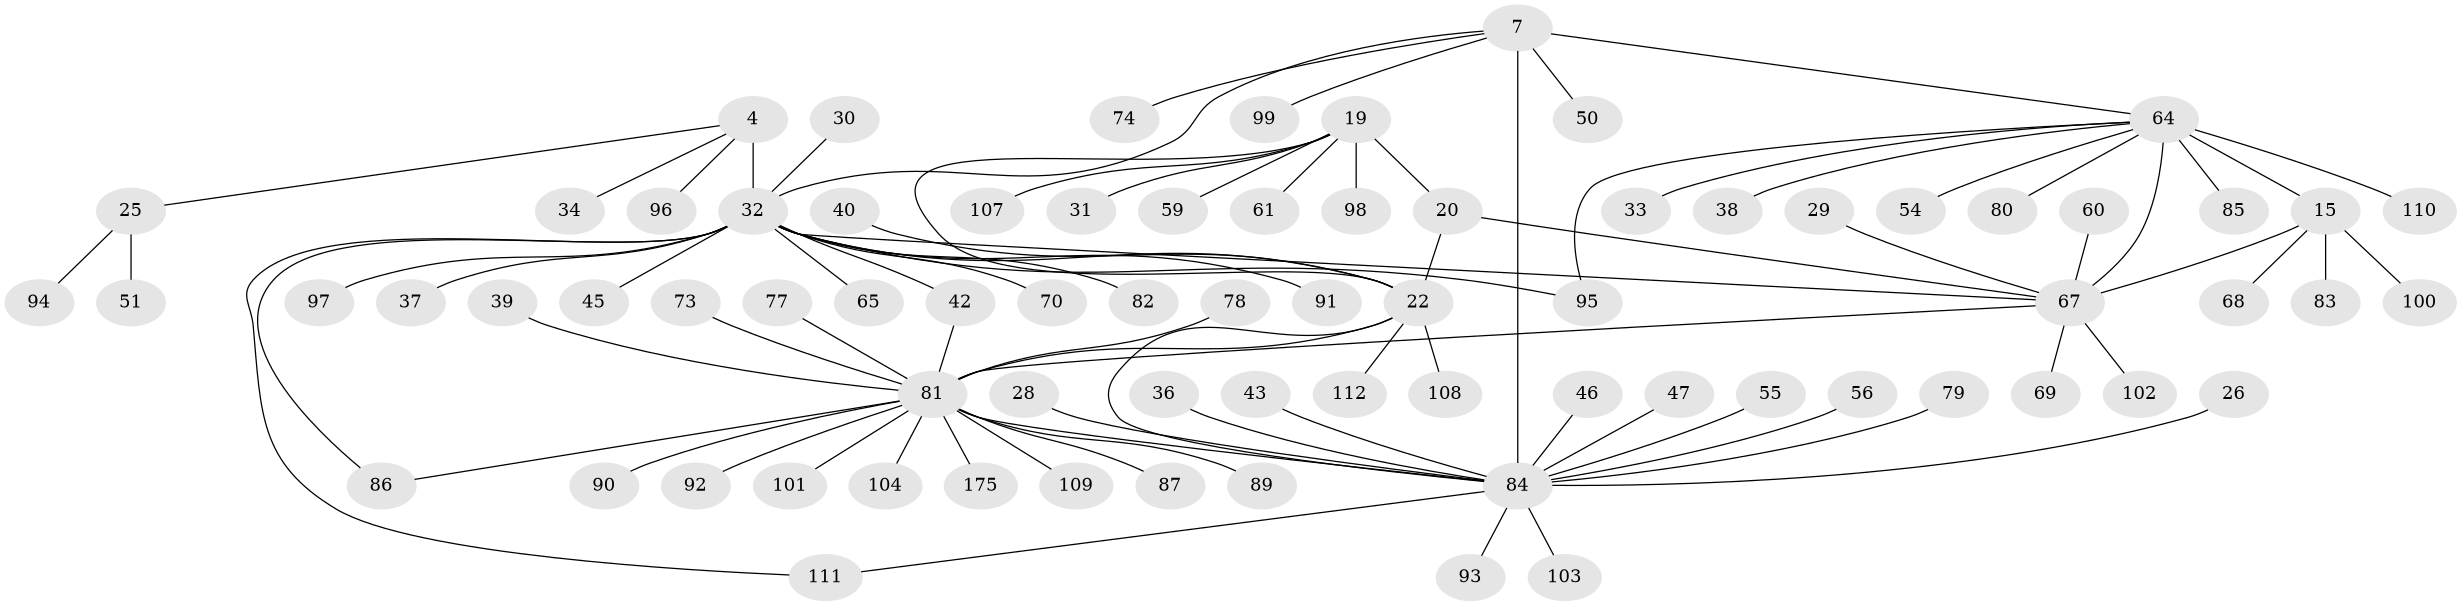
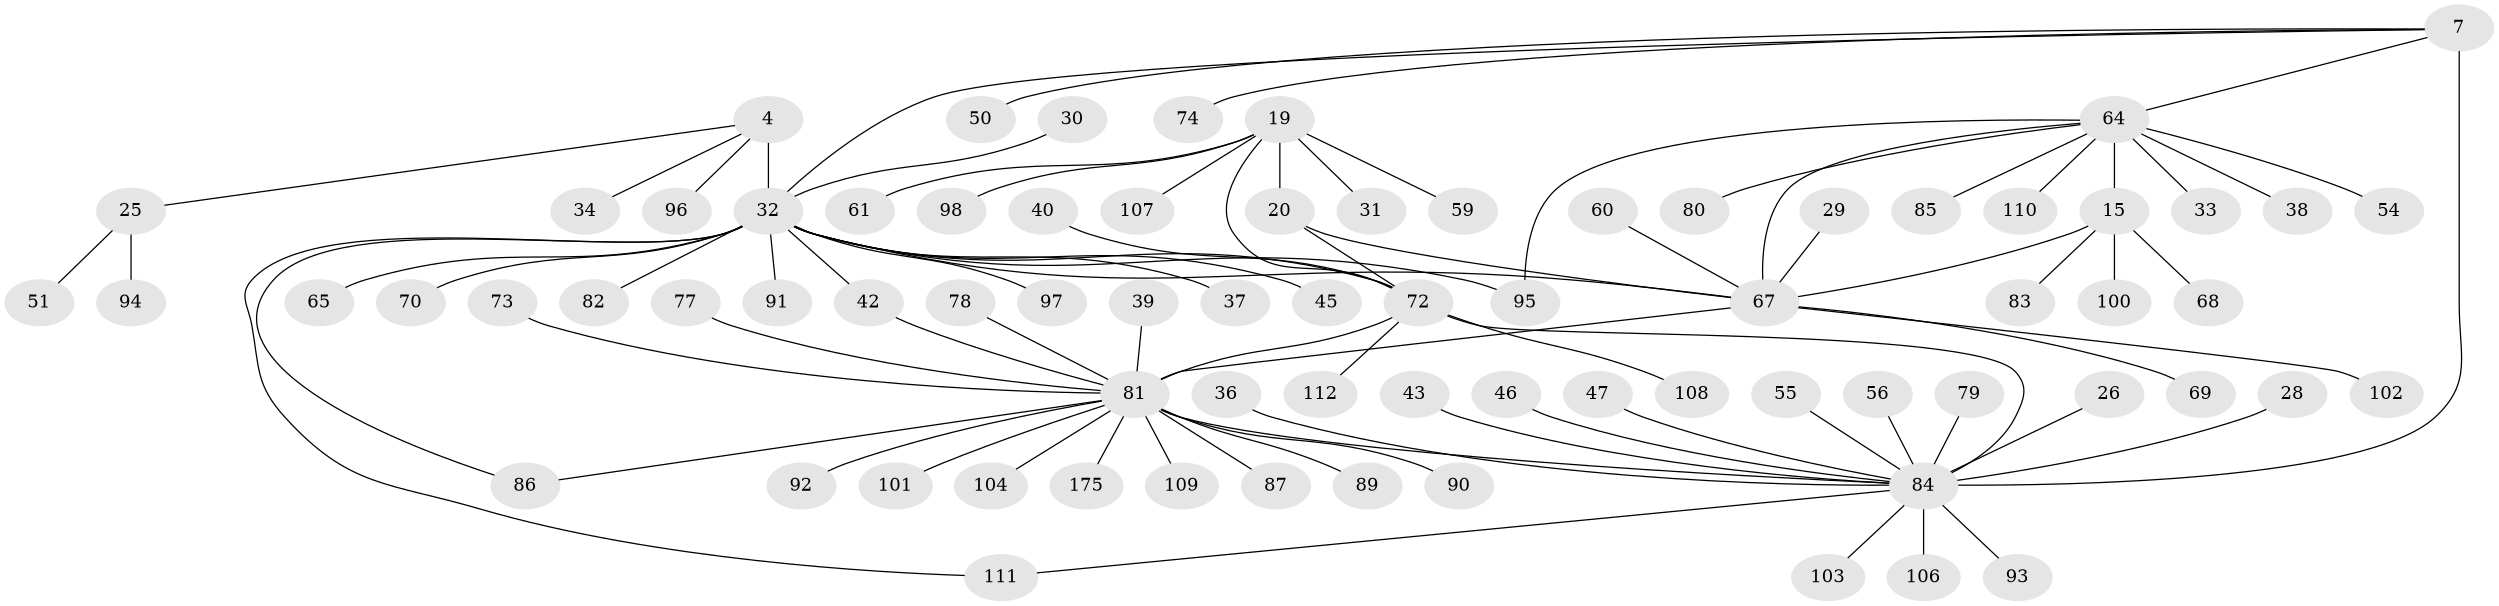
(1265, 120) -> none
(1419, 303) -> (1419, 303)
none -> (1924, 578)
